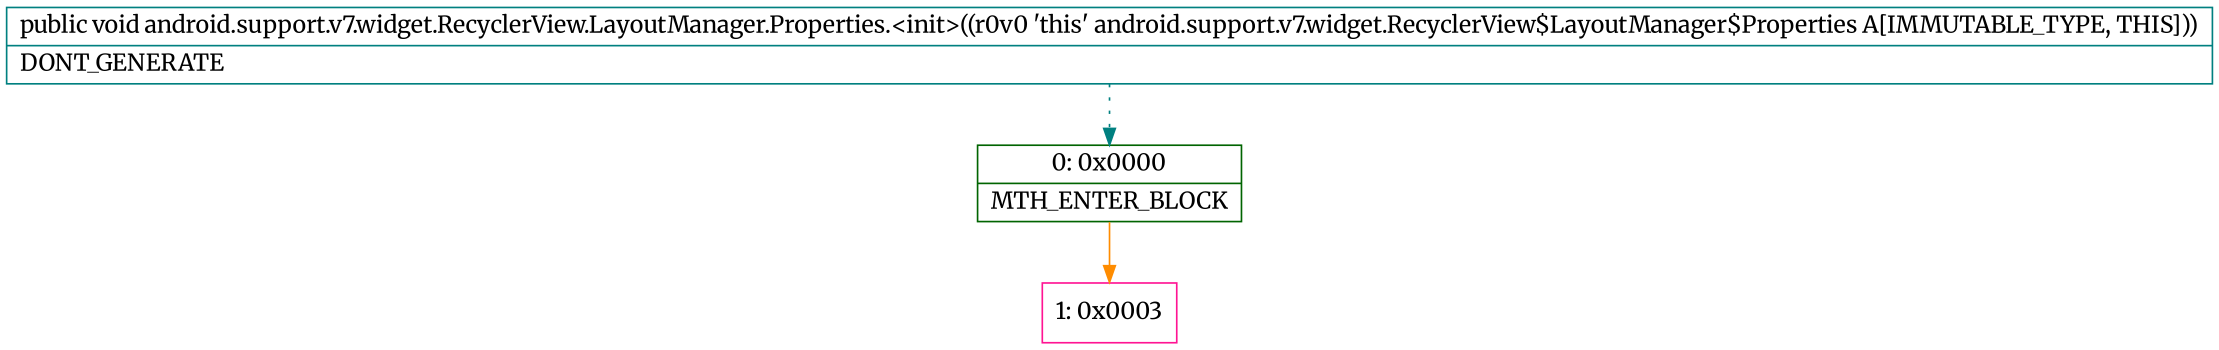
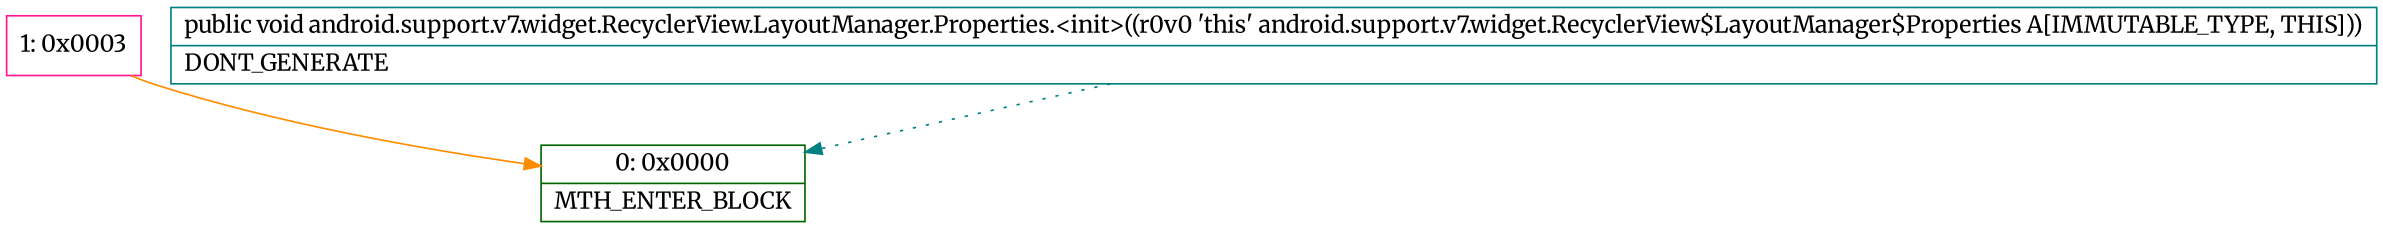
(1110, 244) -> (326, 129)
